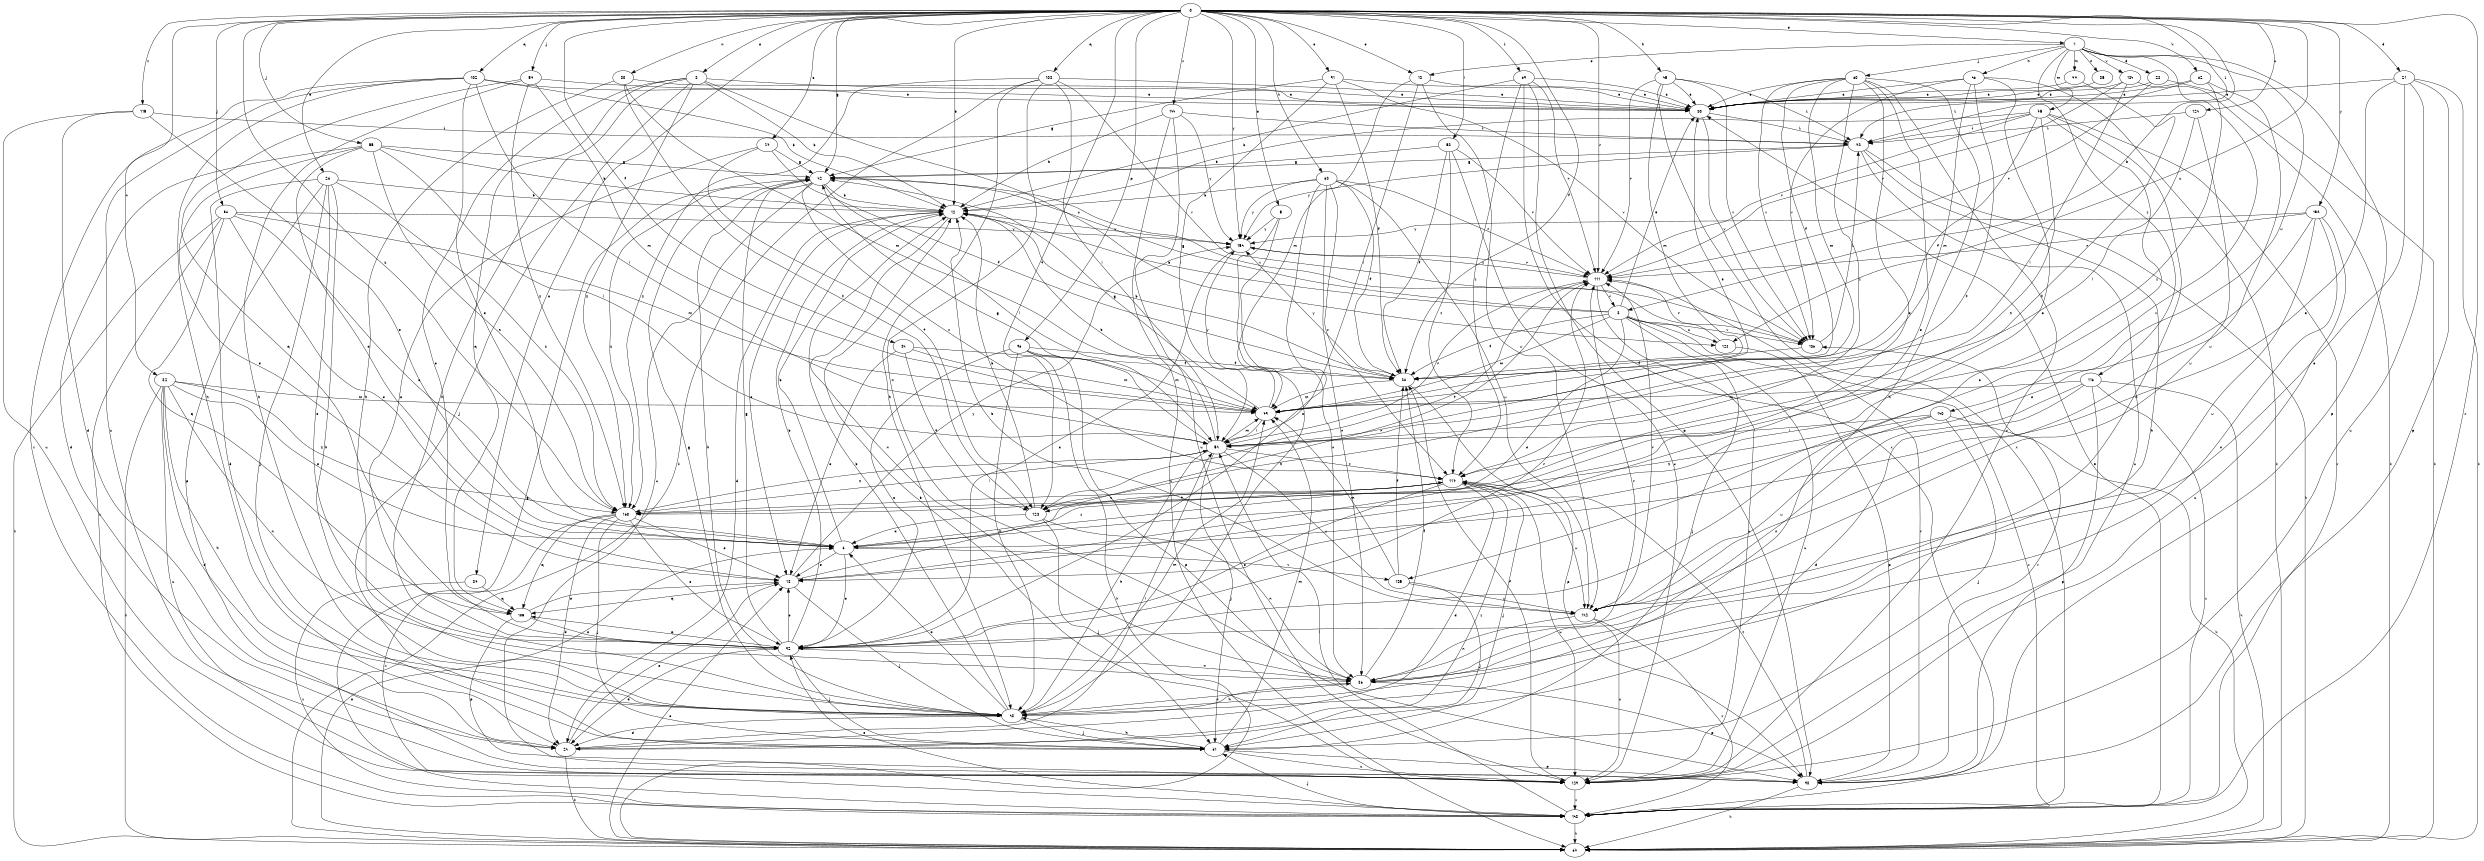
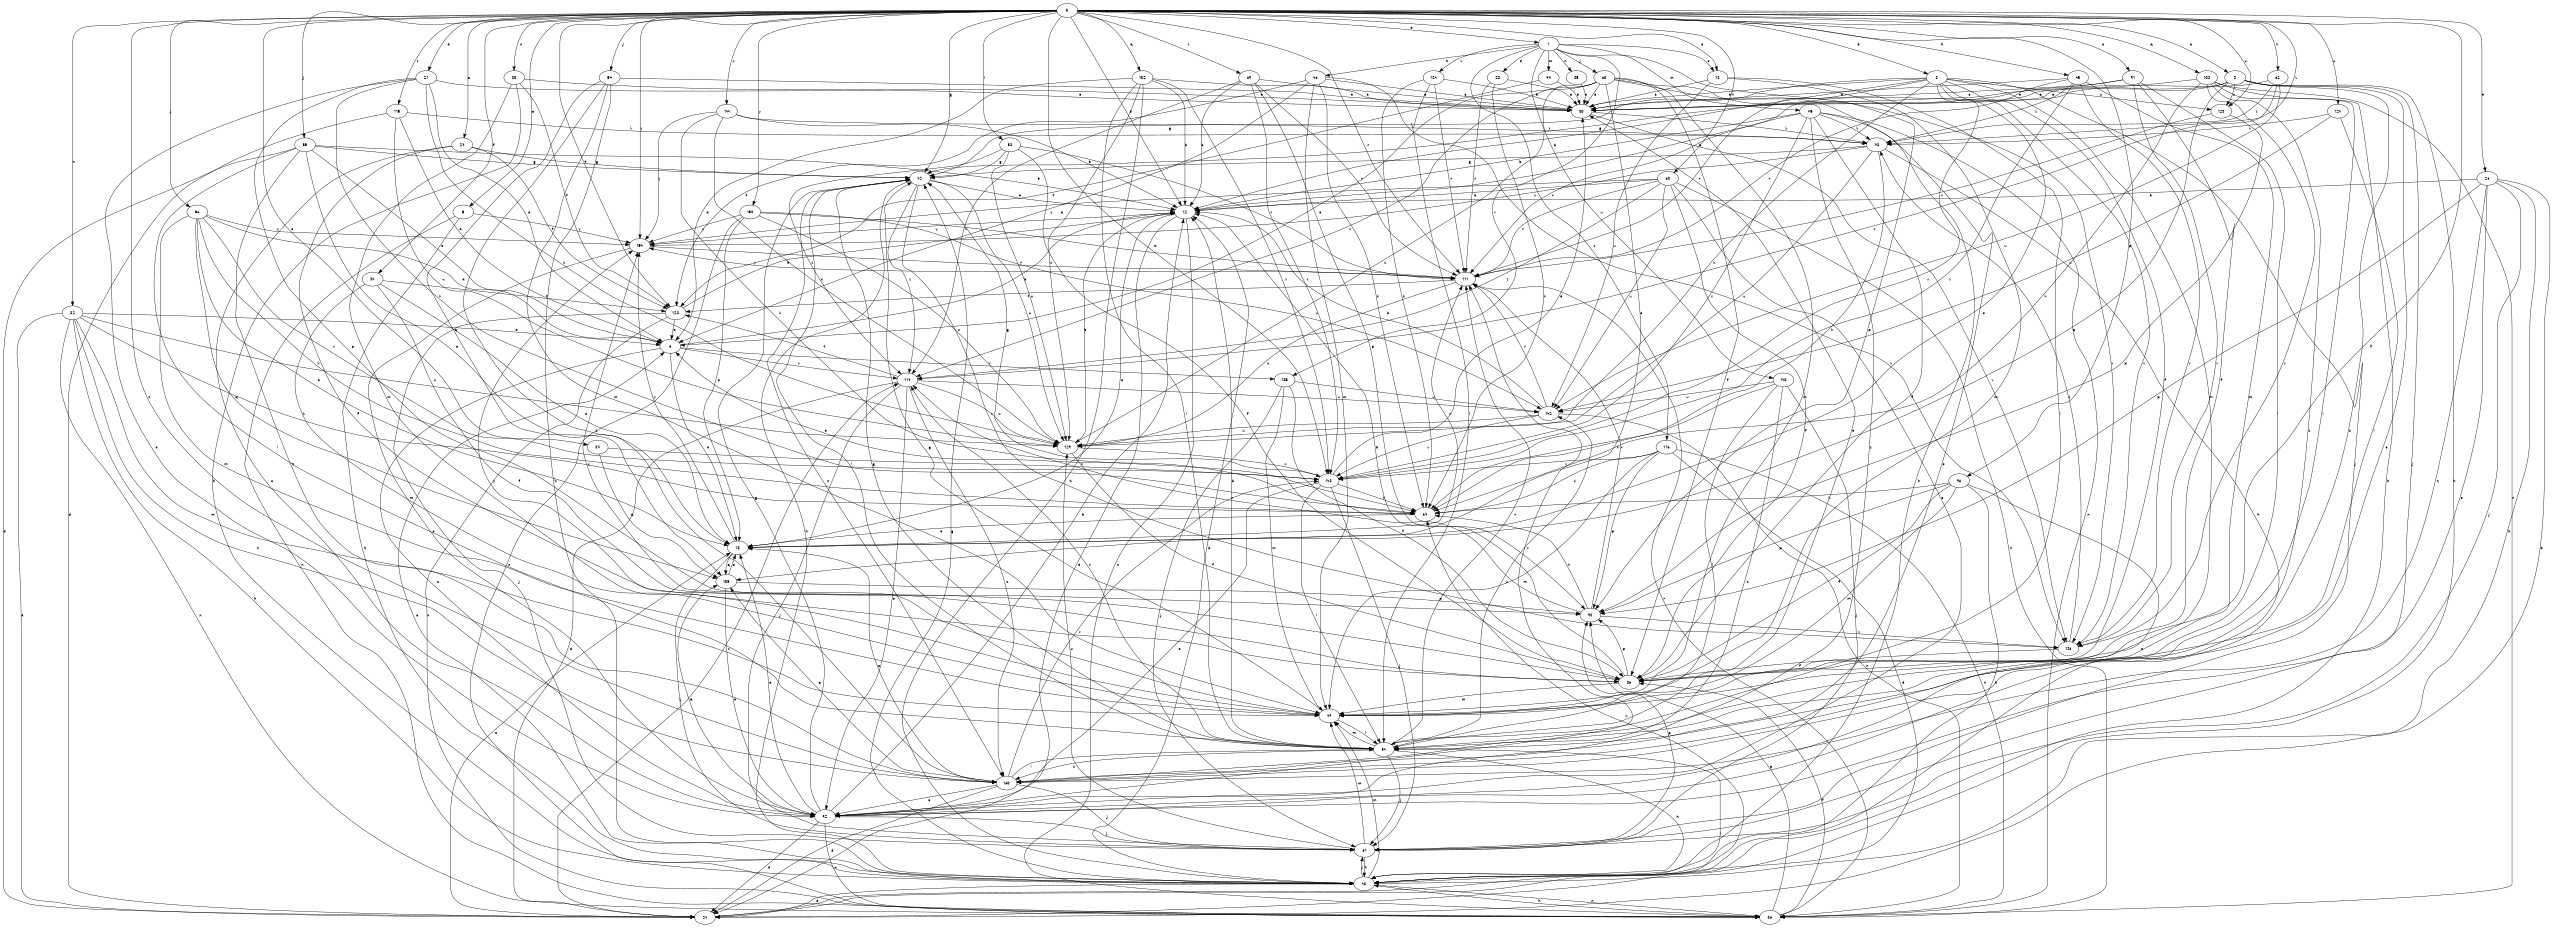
(1607, 295) -> (1709, 158)
